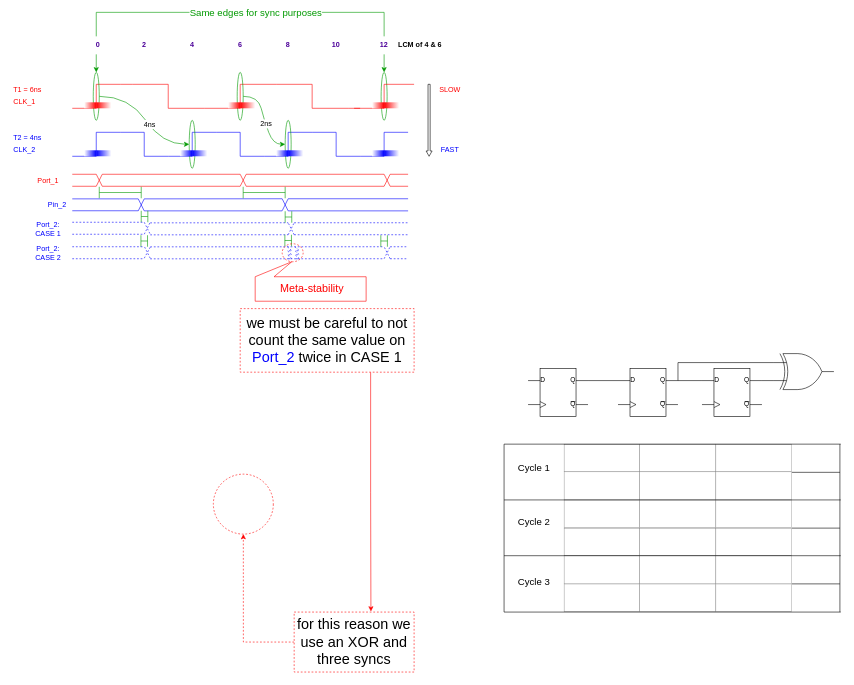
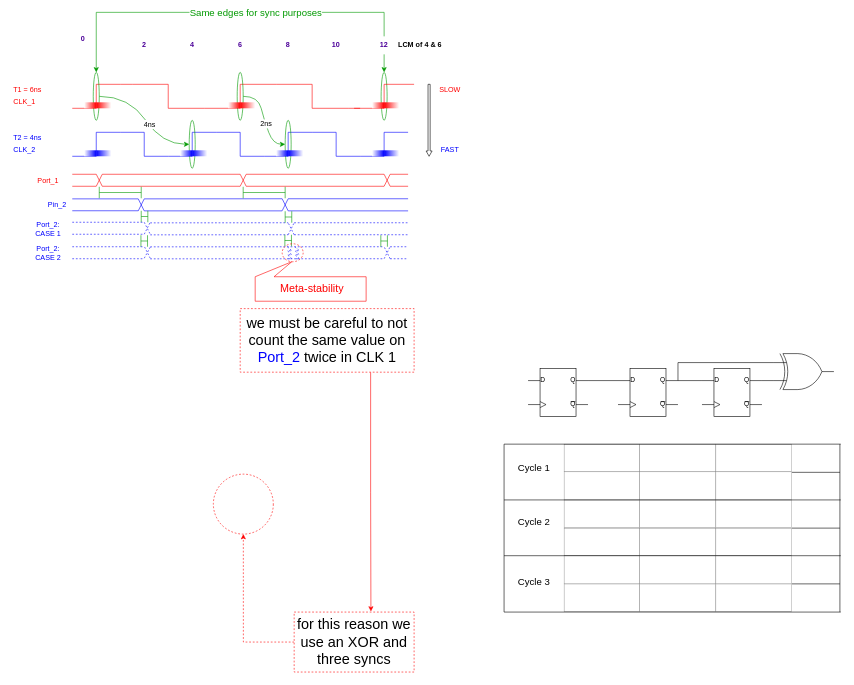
(98, 45) -> (83, 39)
(327, 341) -> (327, 341)
